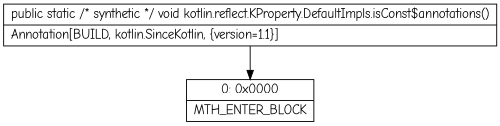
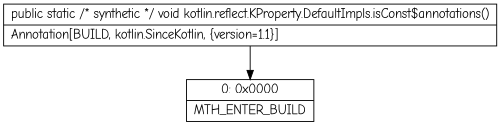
(250, 111) -> (250, 111)
